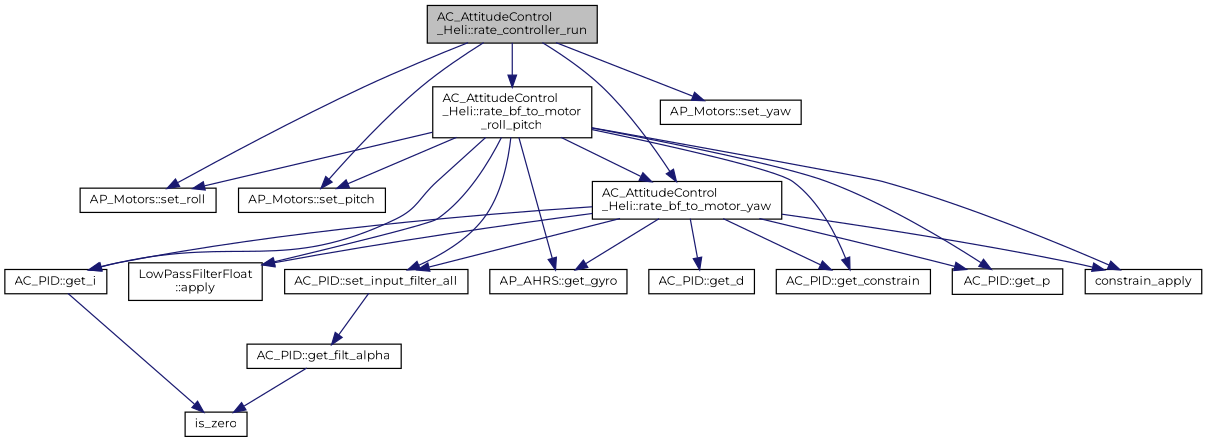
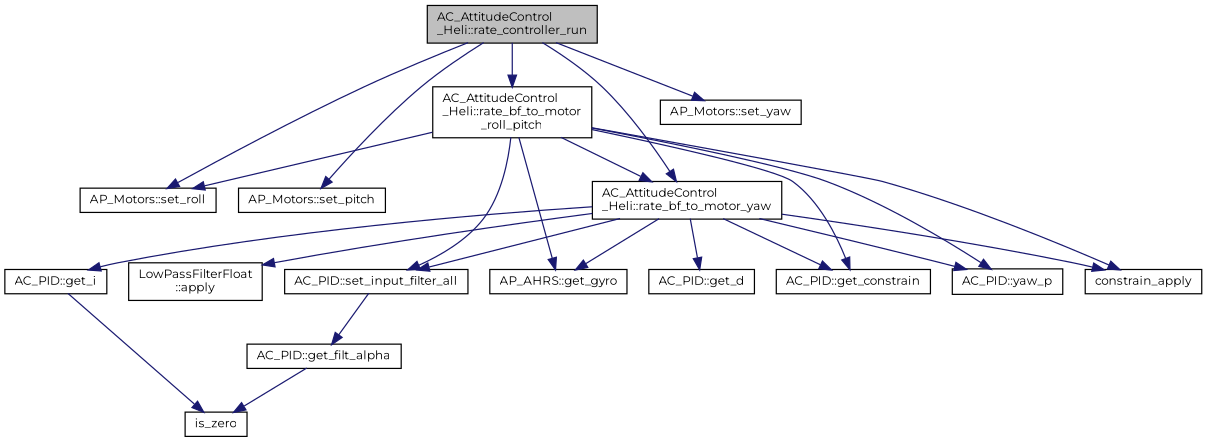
(402, 161) -> none
(400, 230) -> none
(290, 250) -> none
(1008, 282) -> (1008, 282)
